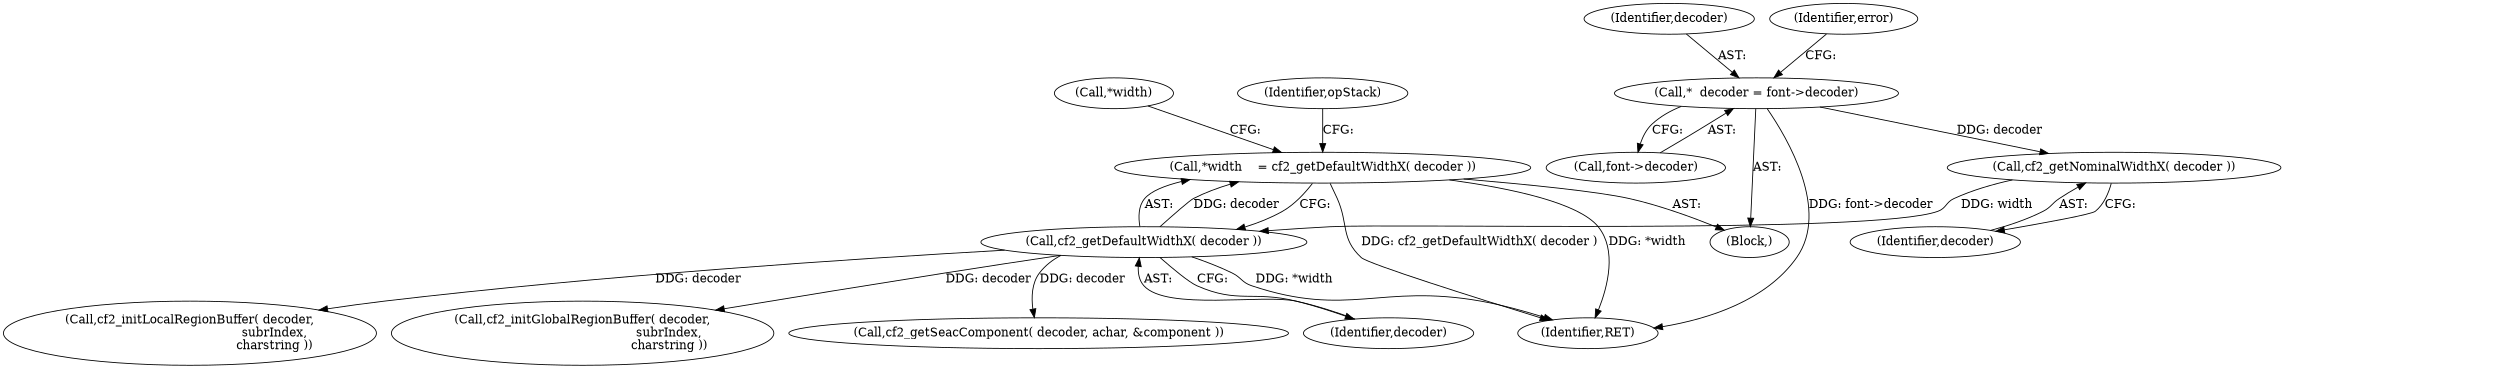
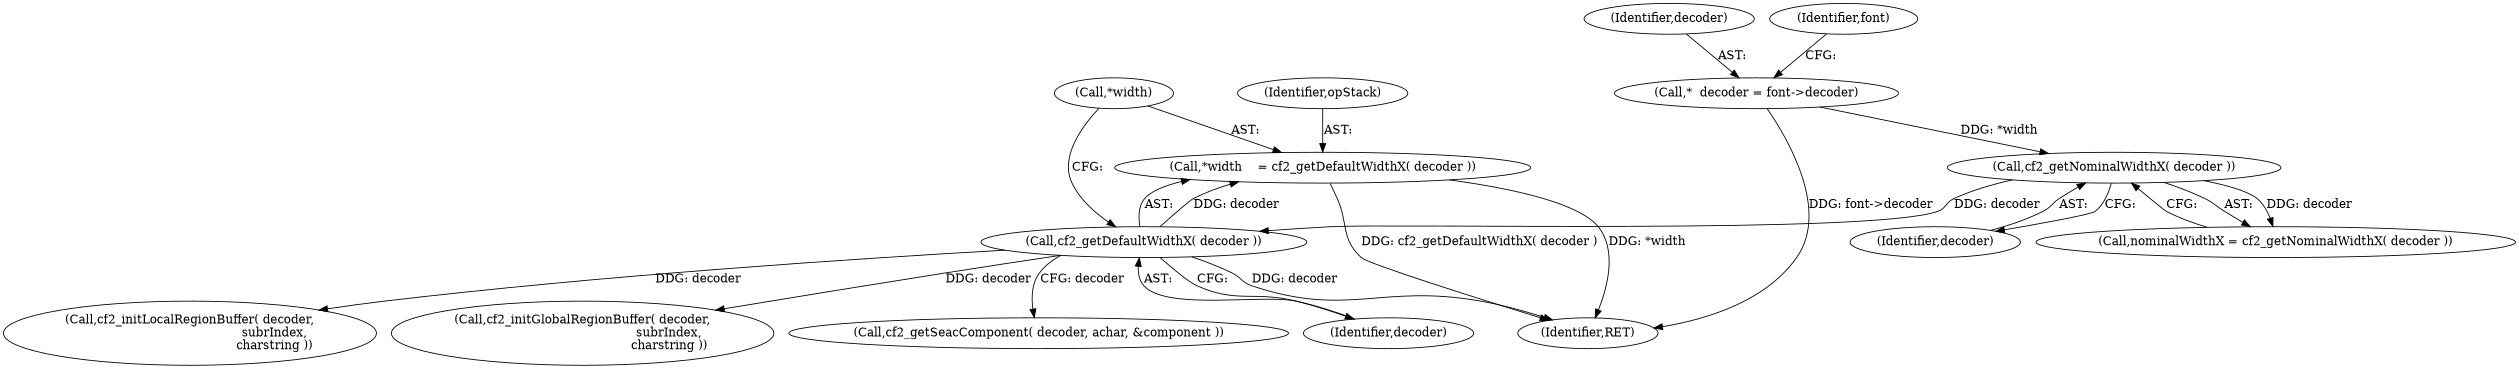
(1844, 19) -> (1844, 19)
(1247, 130) -> (1247, 130)
(1340, 130) -> (1340, 130)
(1999, 130) -> (1999, 130)
(1636, 168) -> none
(1997, 205) -> (1997, 205)
(1283, 211) -> (1069, 168)
(1750, 242) -> none
none -> (2276, 242)
(1082, 279) -> (1082, 279)
(1294, 279) -> (1294, 279)
